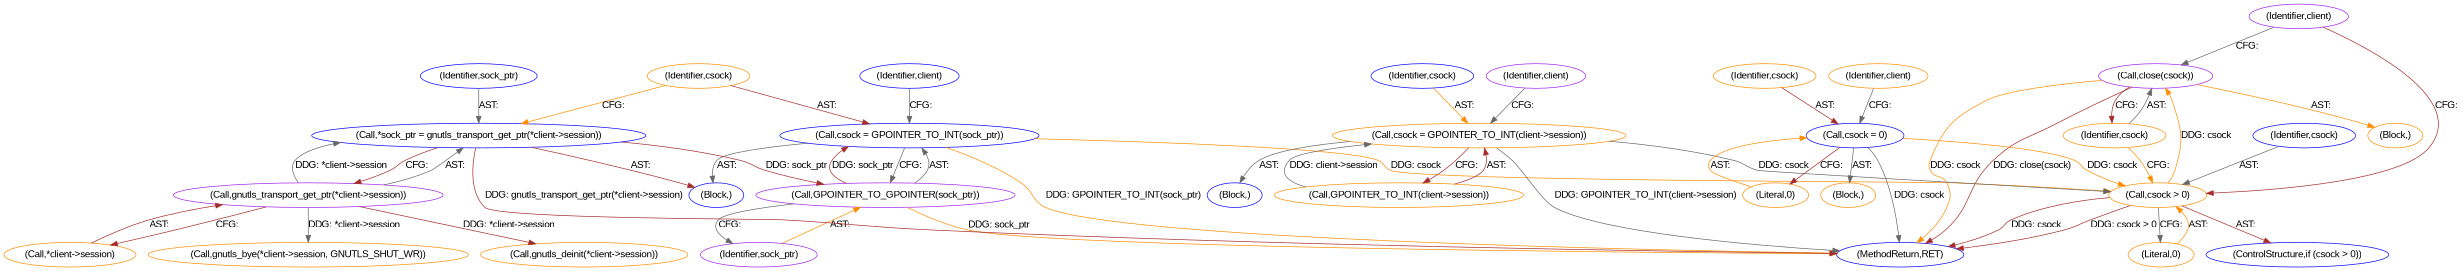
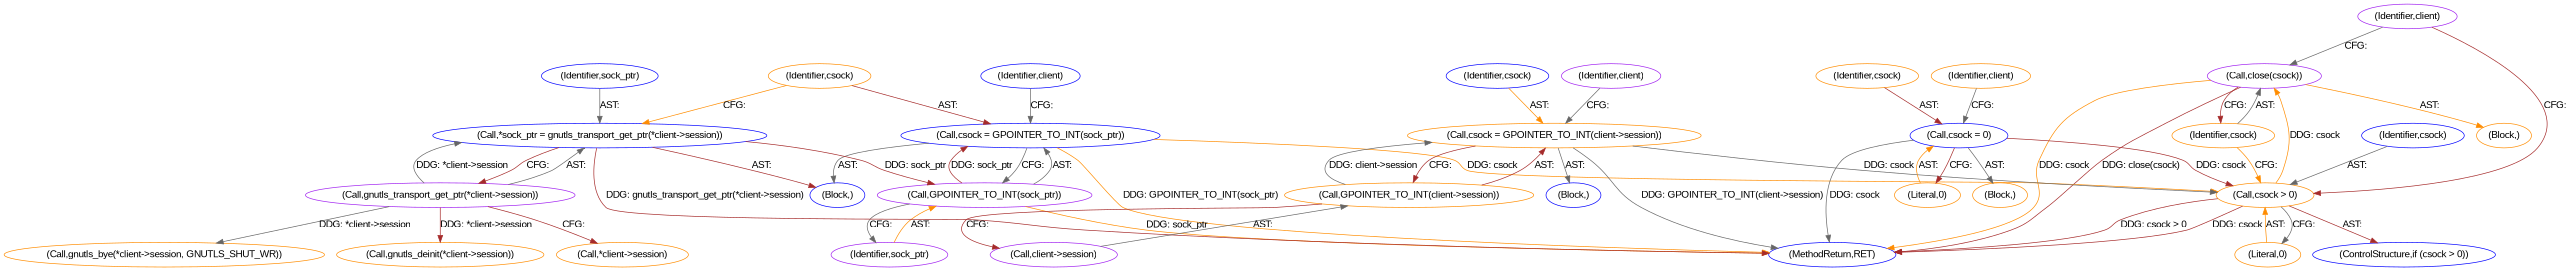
(2020, 149) -> (2109, 146)
(885, 195) -> (985, 195)
(152, 219) -> none
none -> (1054, 255)
